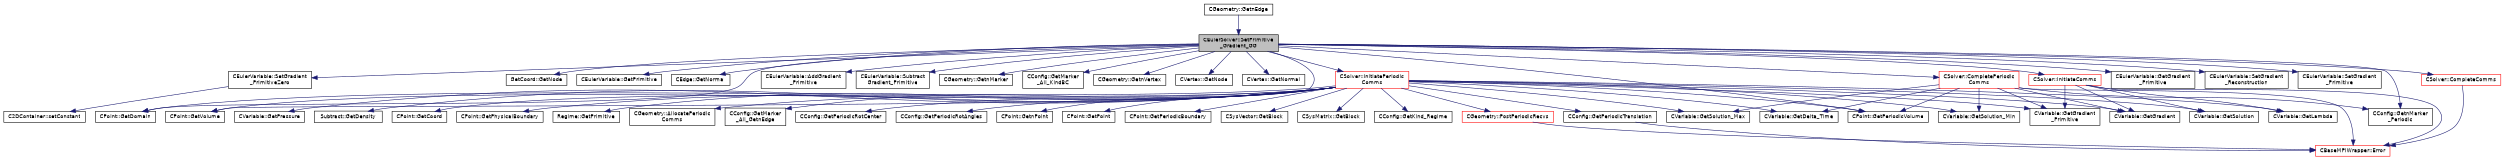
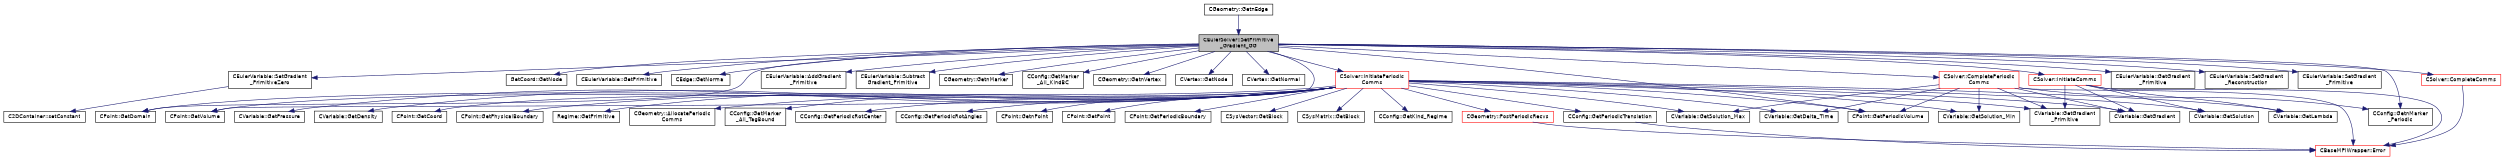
(348, 117) -> (348, 117)
(755, 117) -> (755, 117)
